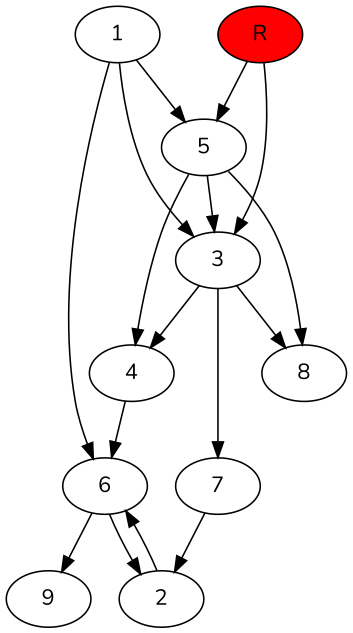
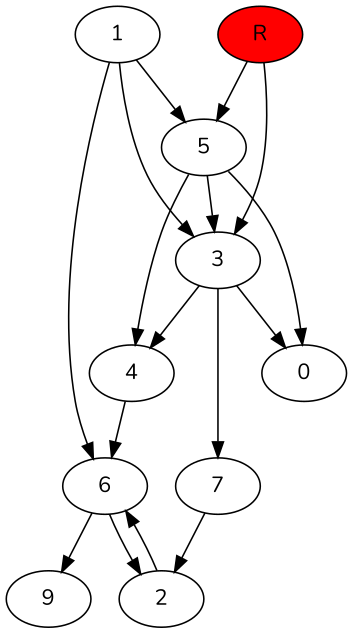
(304, 373) -> (304, 373)
